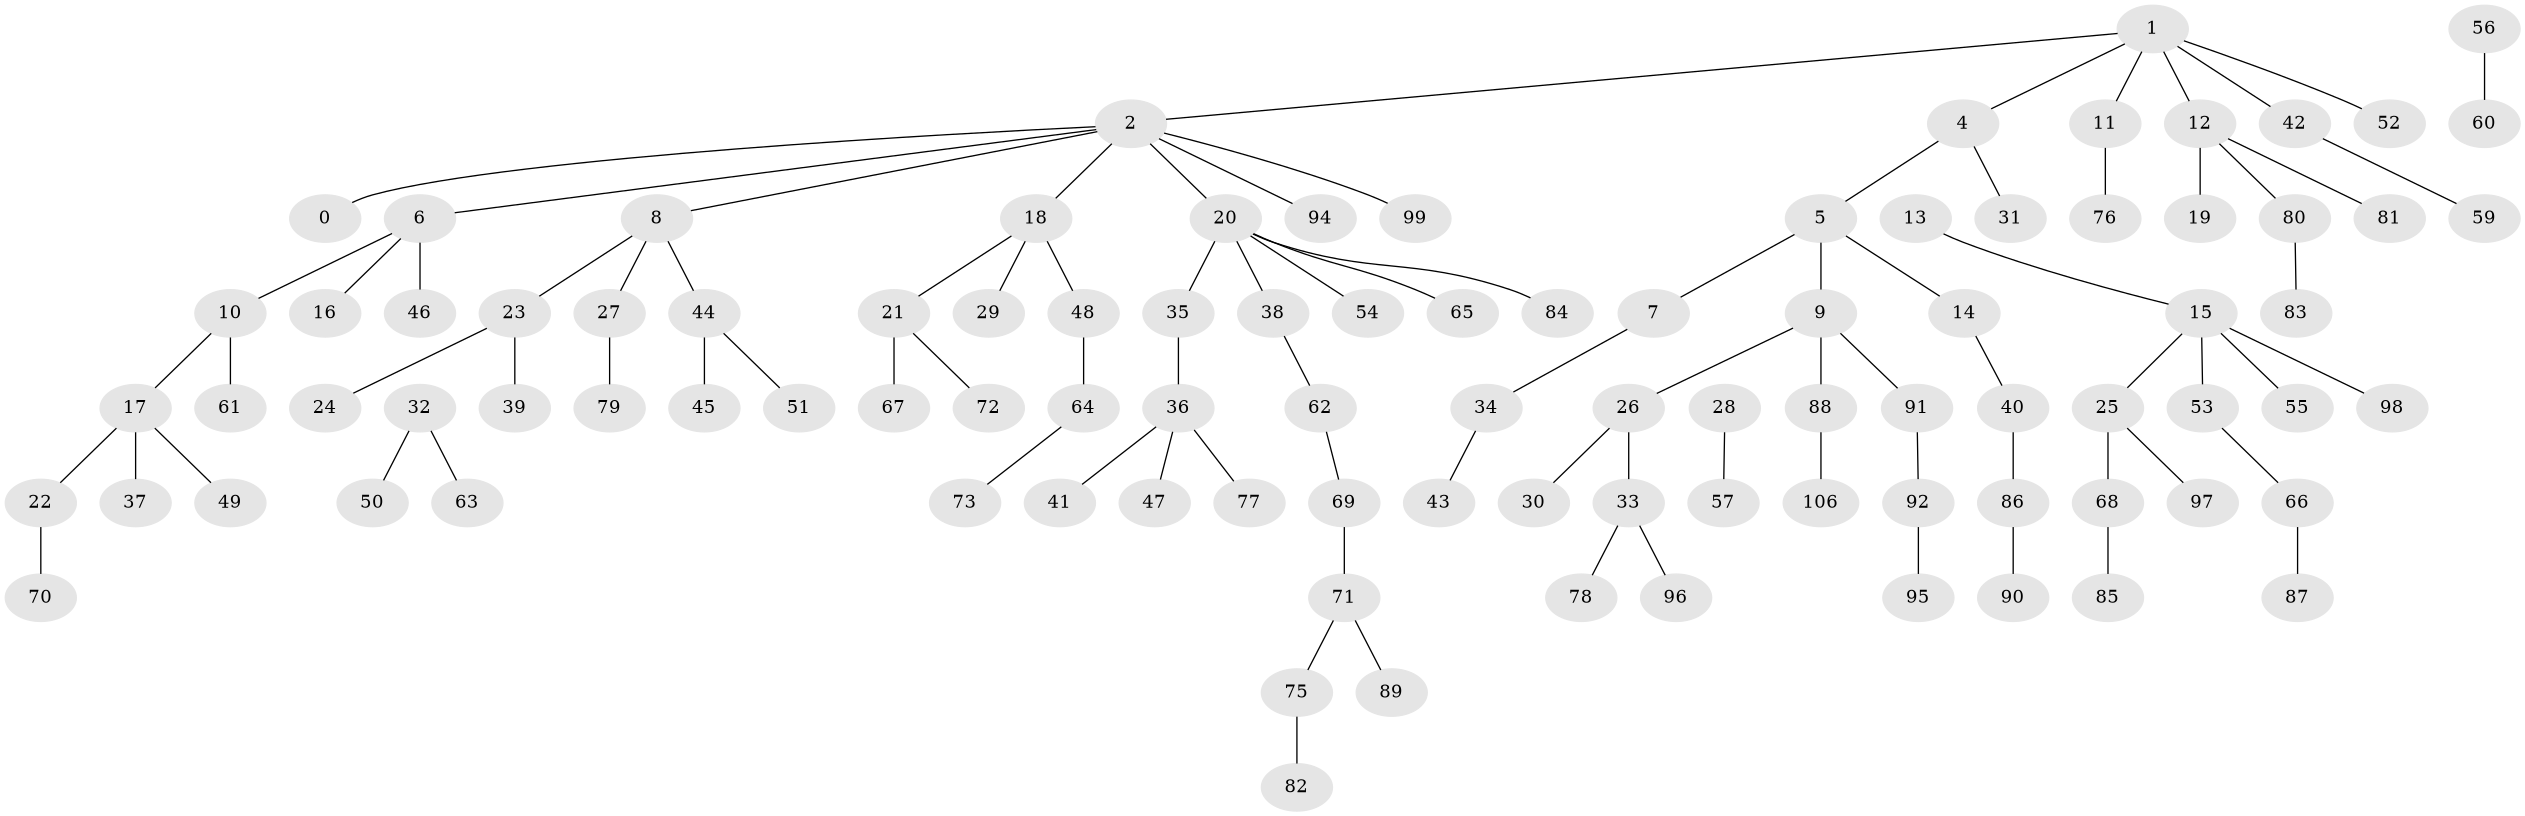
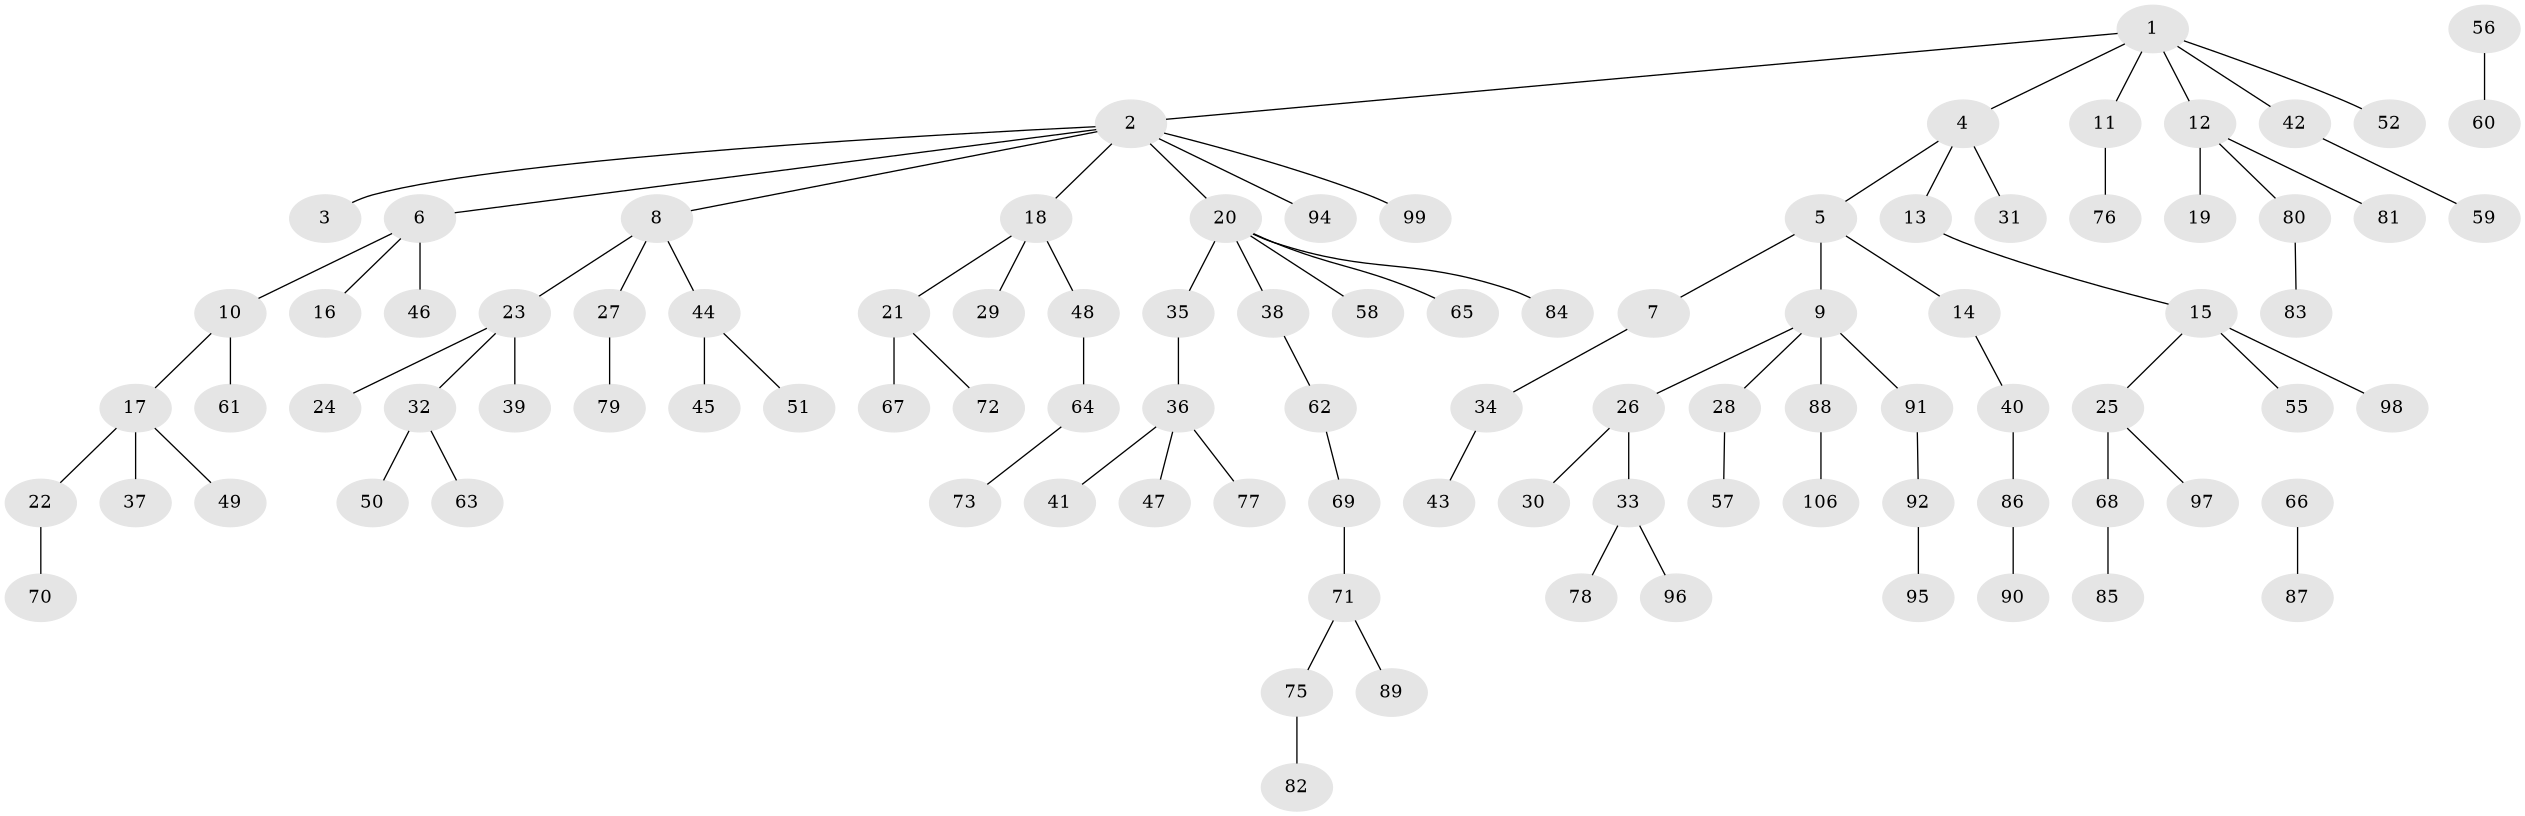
none -> (1939, 171)
(325, 219) -> (325, 219)
(1368, 313) -> (1368, 313)
none -> (468, 361)
none -> (1773, 361)
(2203, 408) -> none
